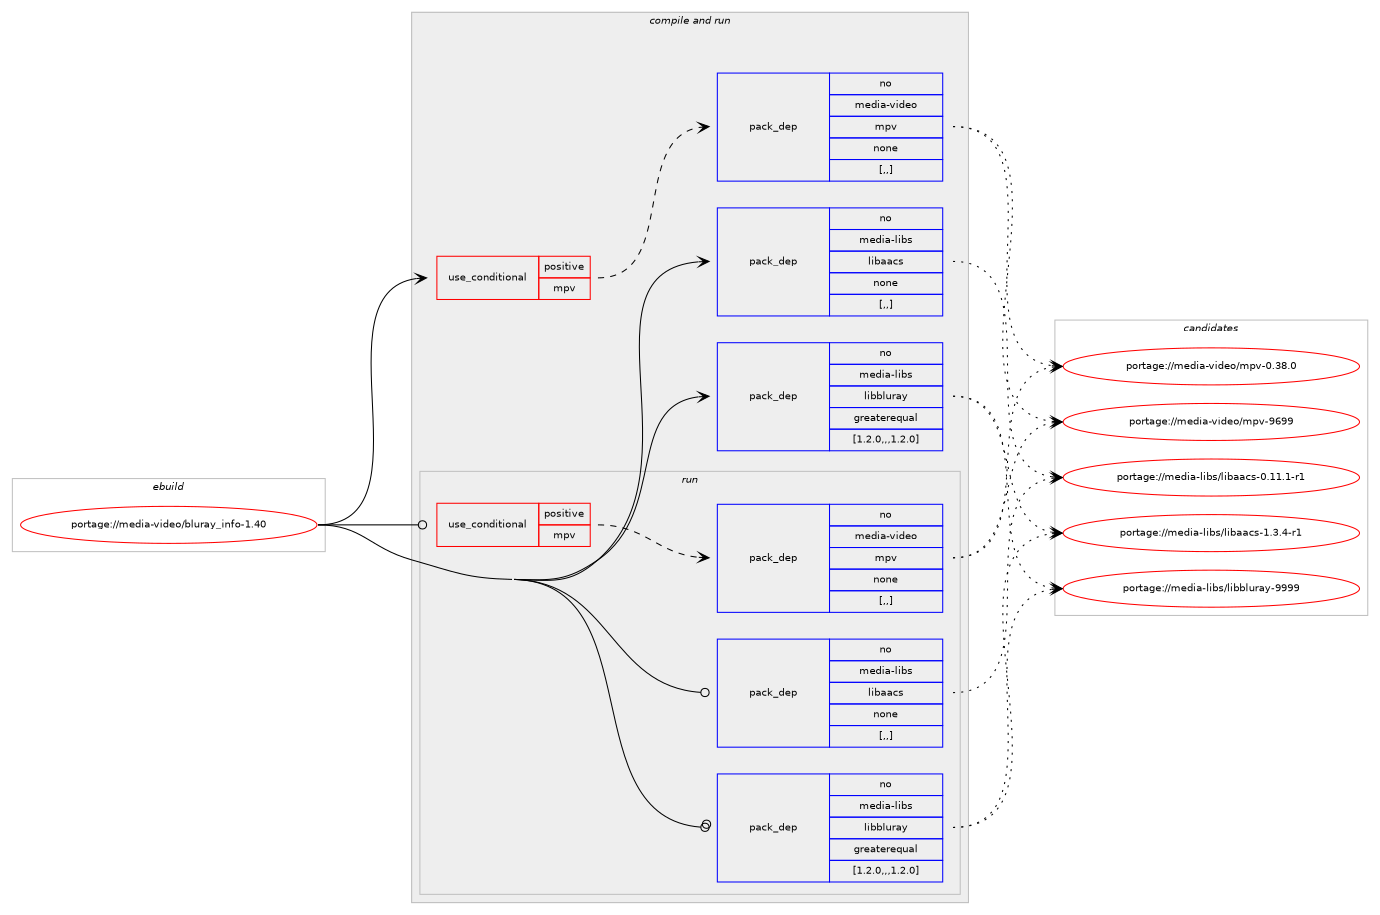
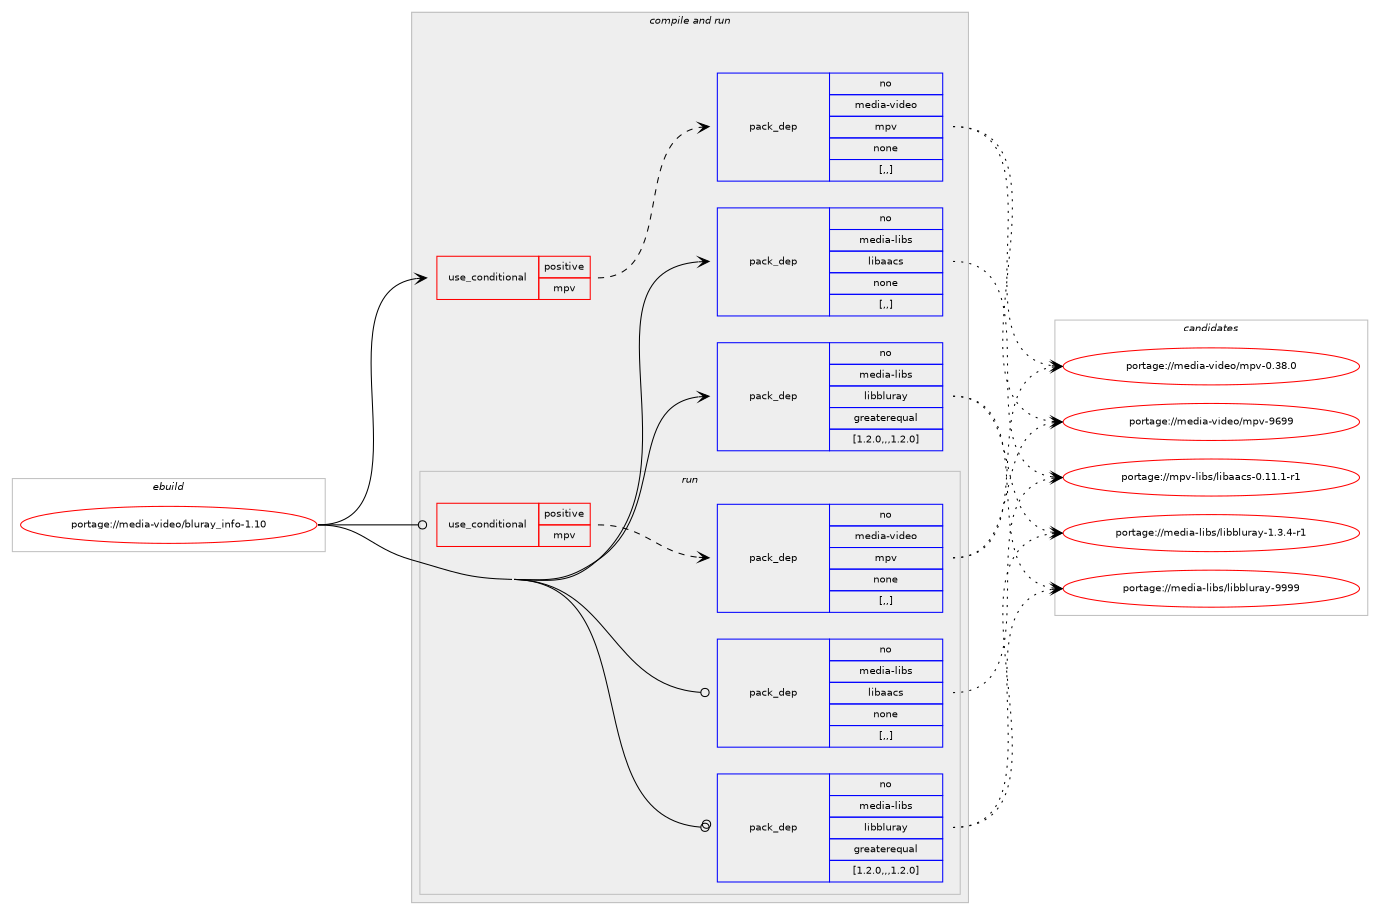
(1211, 478) -> (1211, 478)
(169, 525) -> (169, 525)
(1211, 533) -> (1211, 533)
